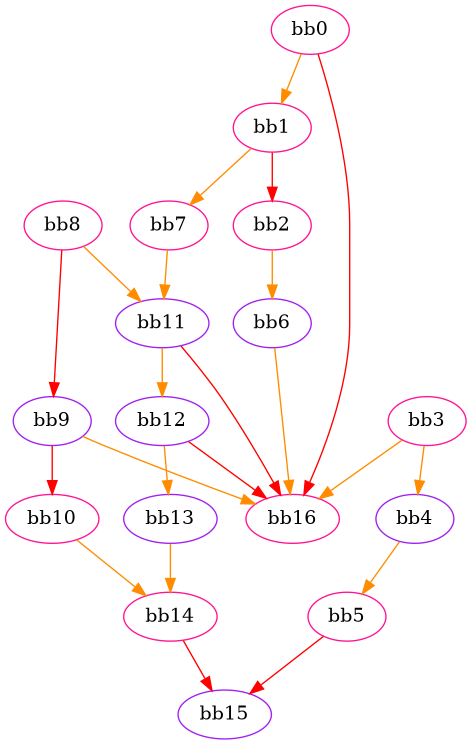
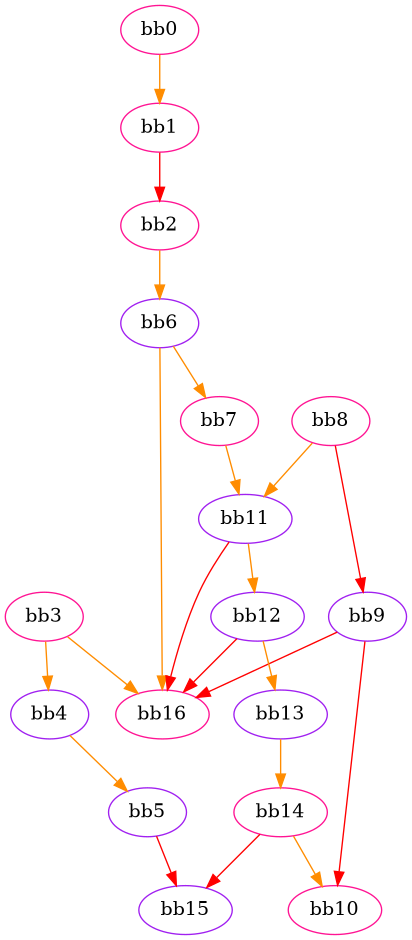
(226, 172) -> (186, 366)
(350, 269) -> none
(154, 466) -> (276, 660)
(106, 563) -> (304, 855)
(347, 617) -> (148, 812)
